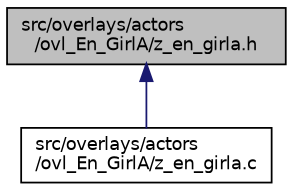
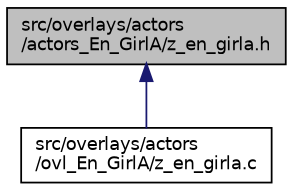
(146, 36) -> (146, 36)
